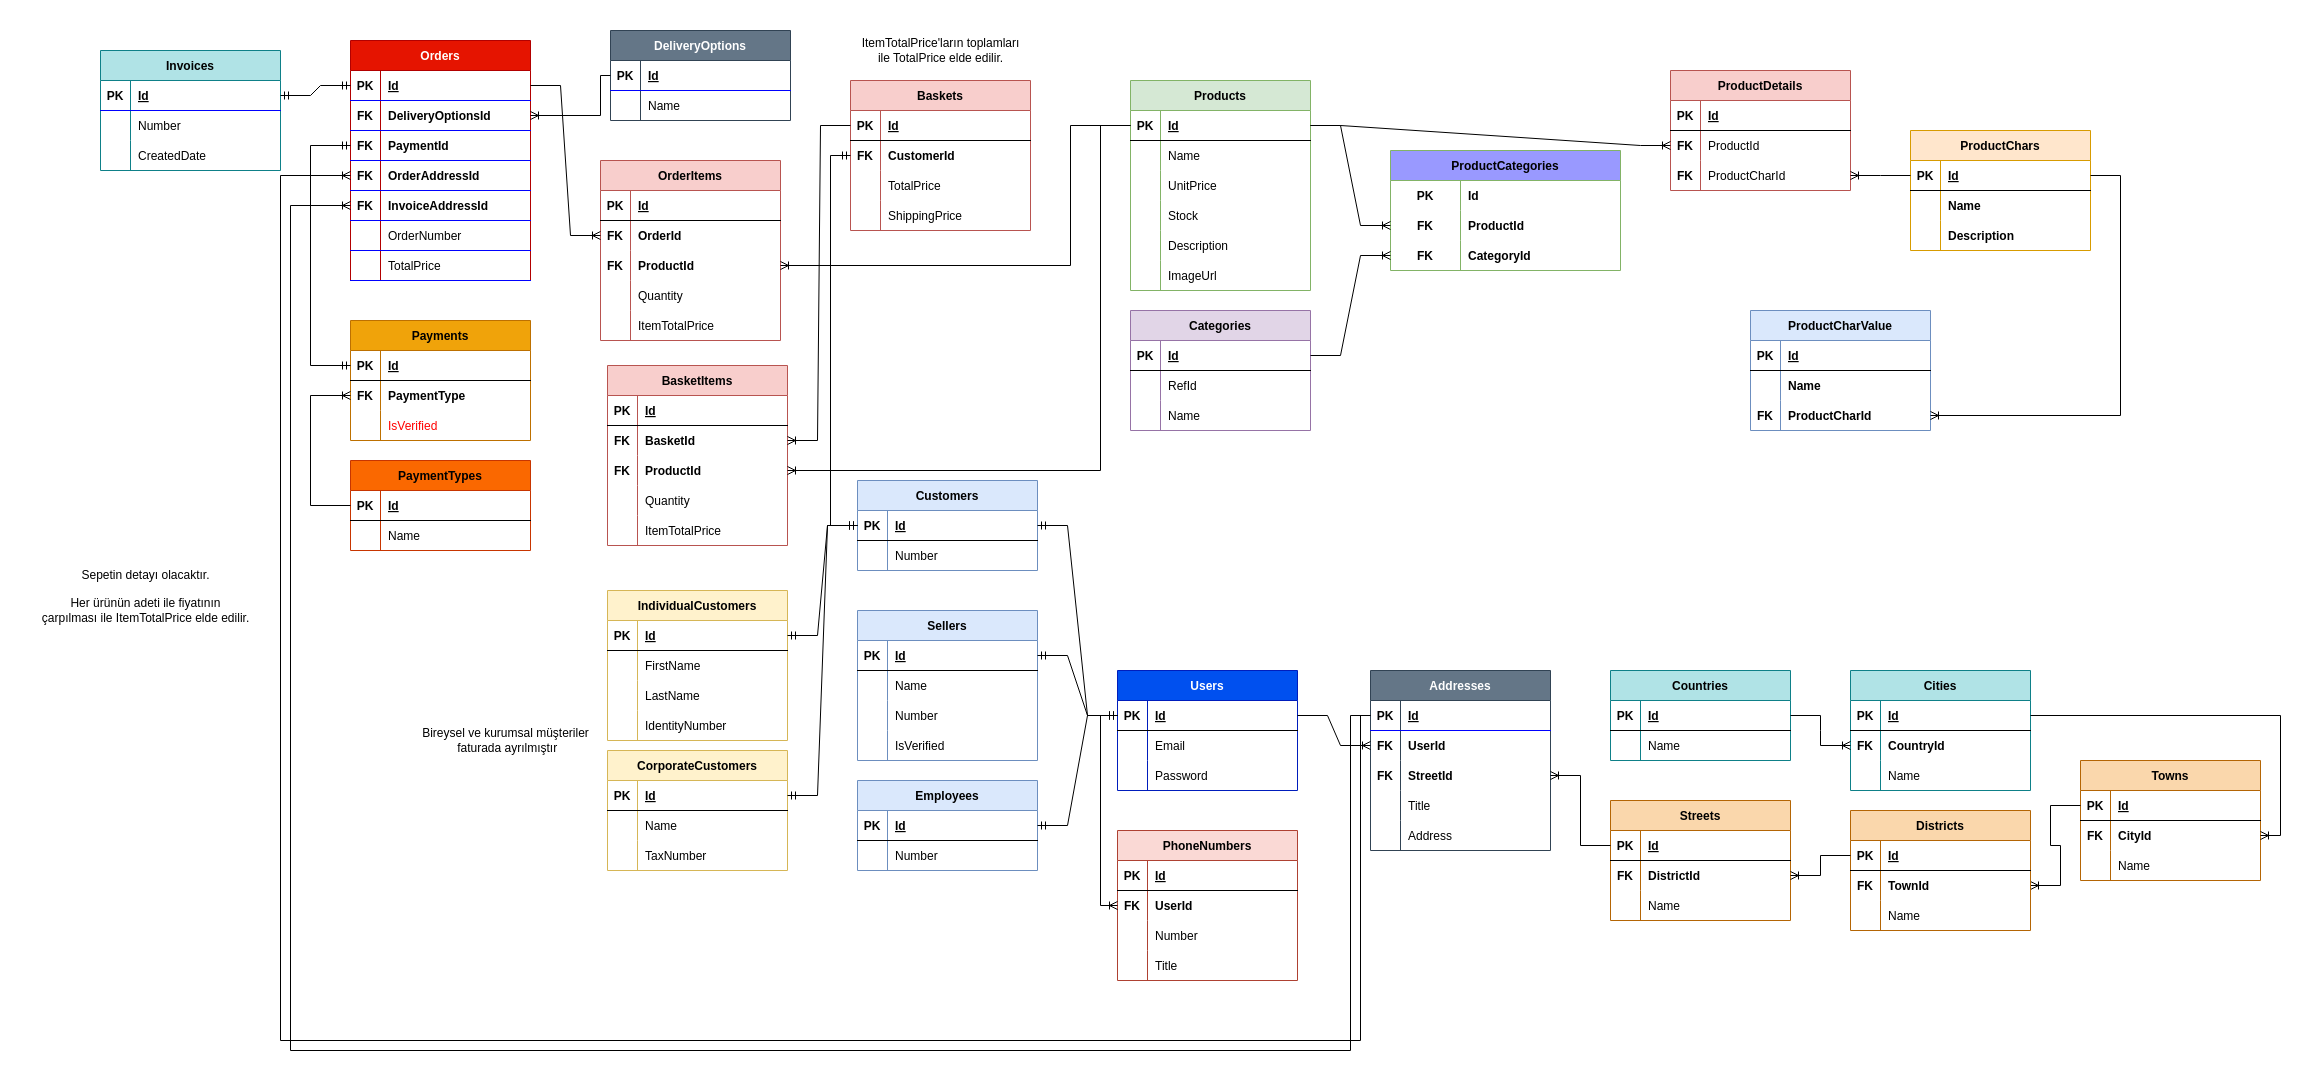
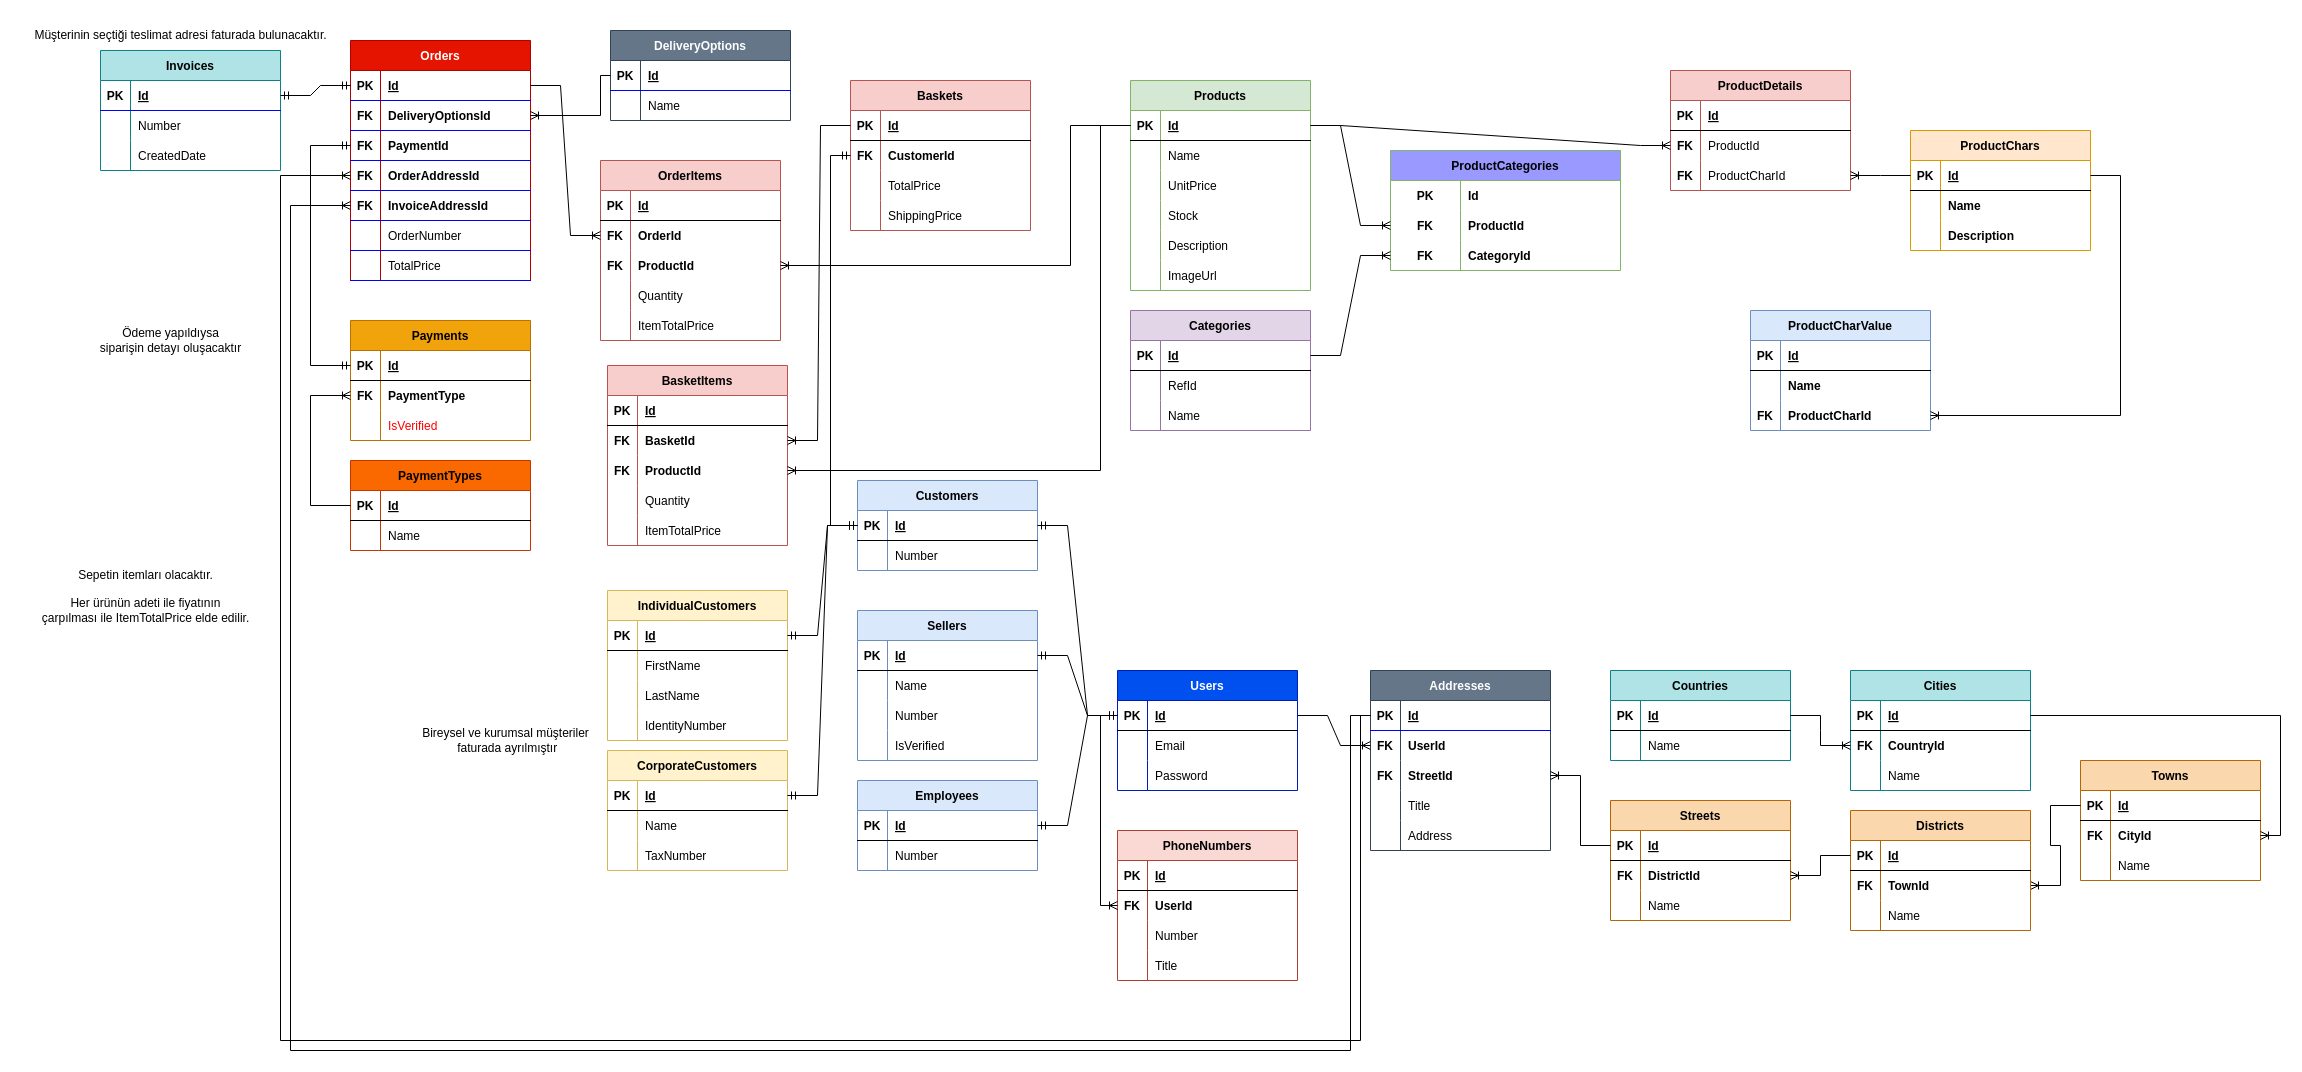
none -> (181, 36)
(941, 51) -> none
none -> (171, 341)
(146, 576) -> (146, 576)
